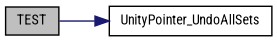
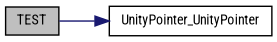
(191, 21) -> (191, 21)
